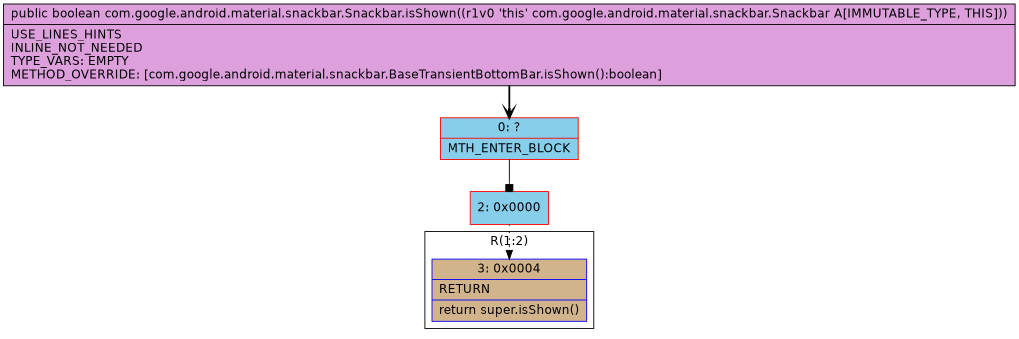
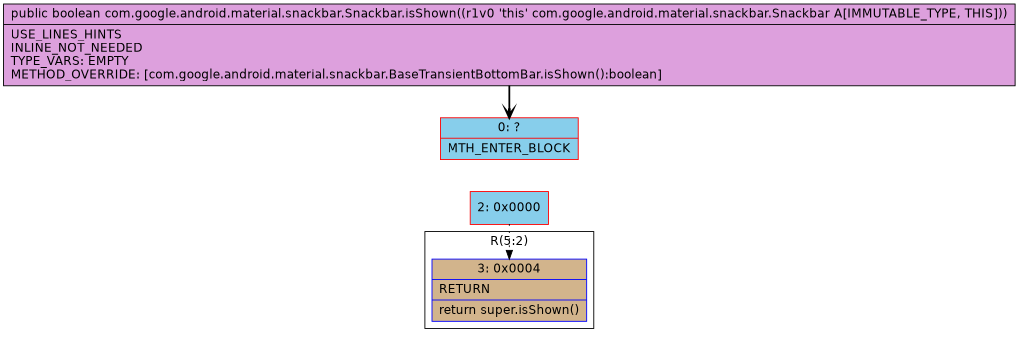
(509, 171) -> none
(509, 242) -> (509, 242)
